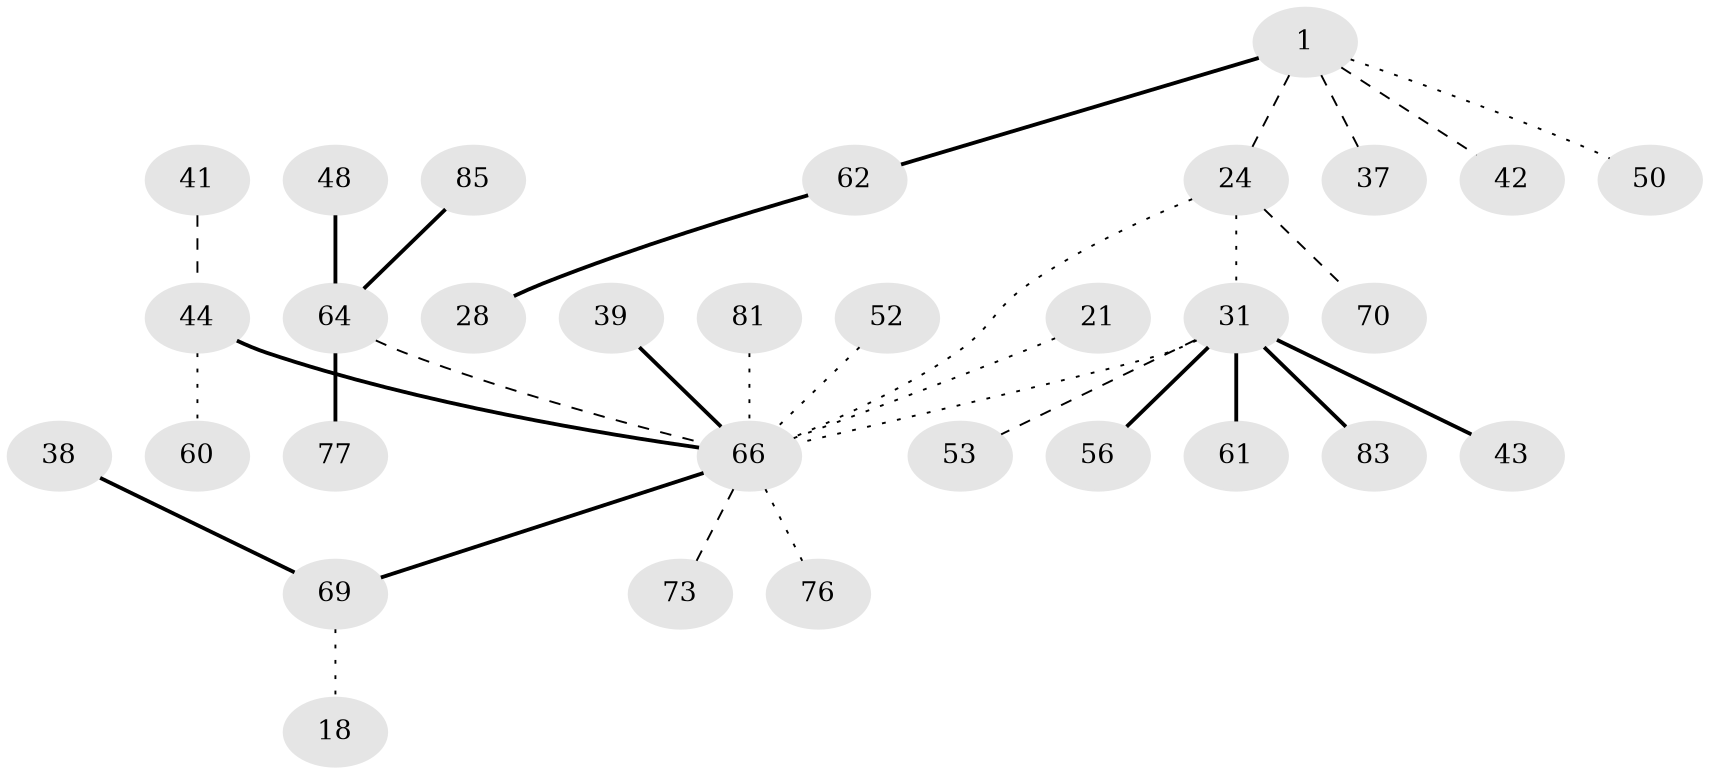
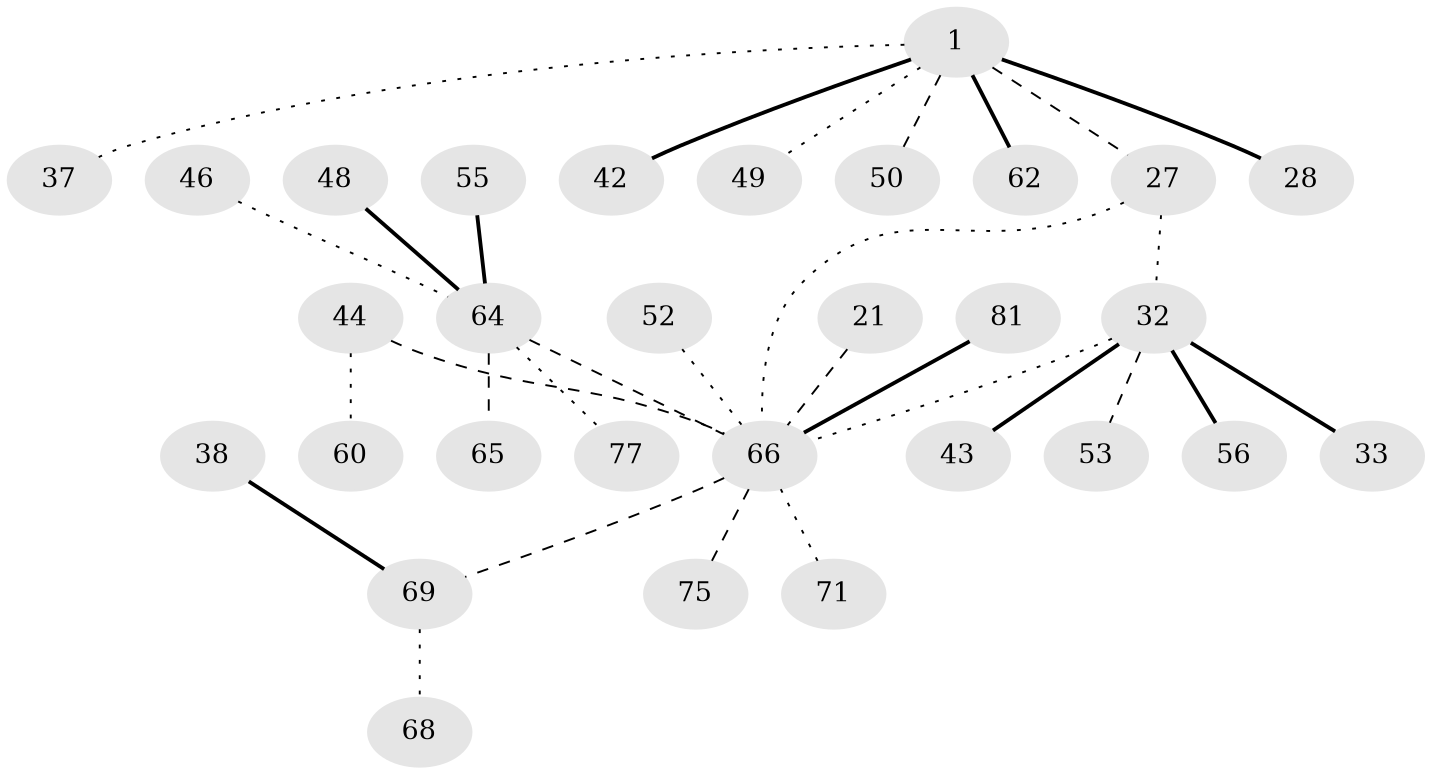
(1481, 106) -> (922, 111)
(1340, 111) -> (498, 74)
(1409, 111) -> (780, 106)
(197, 180) -> none
none -> (197, 180)
(473, 180) -> (473, 180)
none -> (749, 180)
(1236, 180) -> (1163, 180)
(660, 241) -> (1132, 106)
(611, 318) -> none
(1236, 318) -> (1154, 318)
(1374, 318) -> none
(335, 387) -> (541, 371)
(749, 387) -> (887, 387)
(925, 389) -> (817, 387)
(465, 406) -> (532, 383)
none -> (489, 456)
(1236, 456) -> none
(1374, 456) -> (1372, 456)
(542, 525) -> (596, 530)
(680, 594) -> (696, 594)
(818, 594) -> (834, 594)
(335, 732) -> (420, 732)
